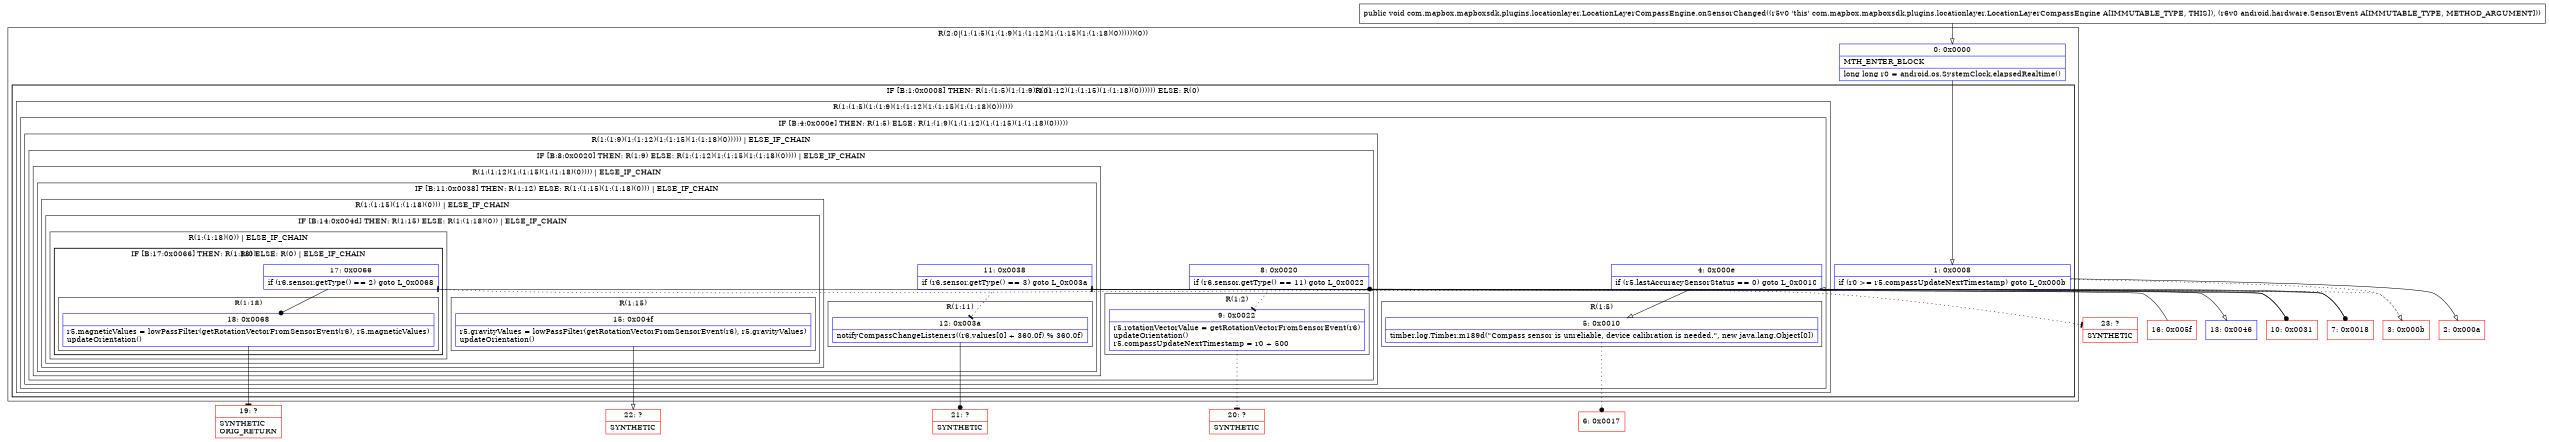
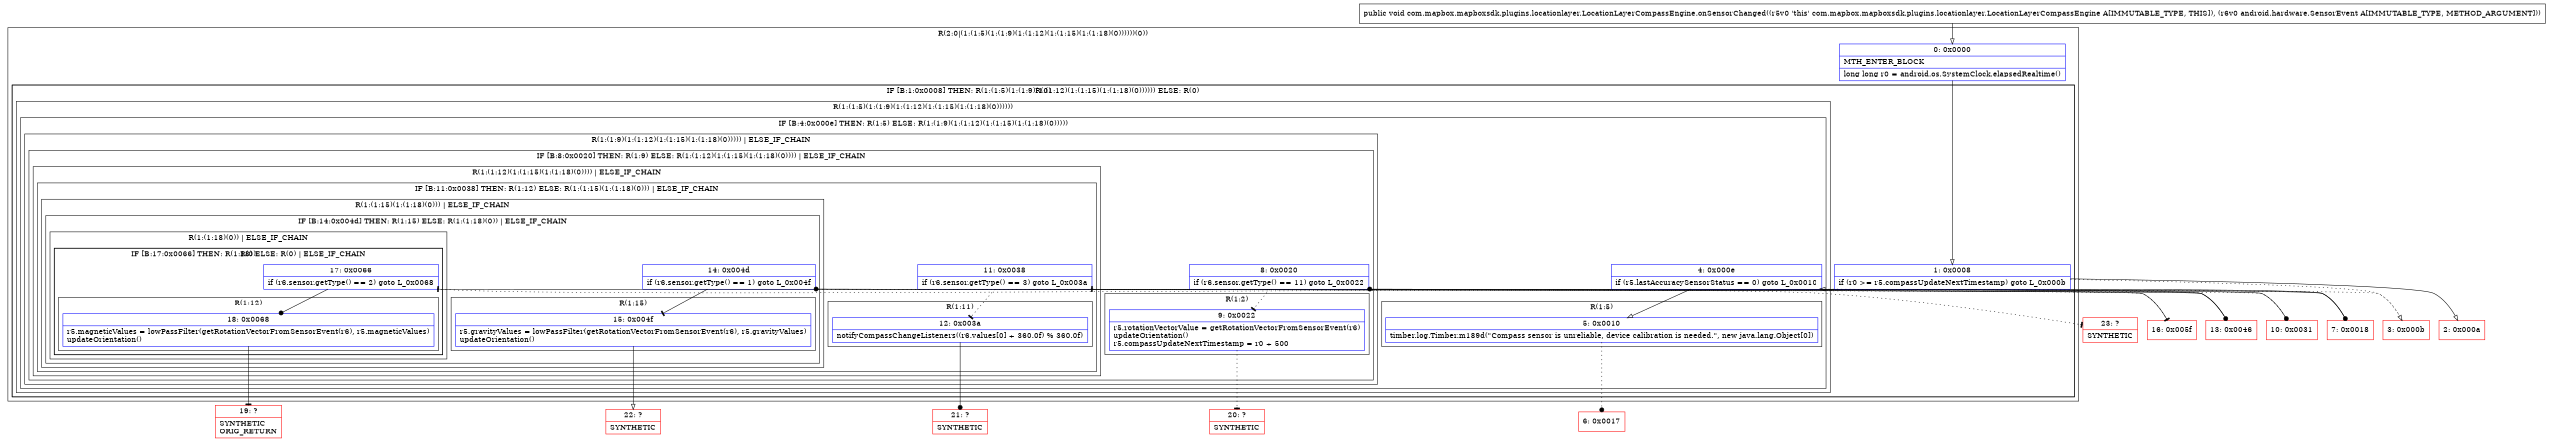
none -> (729, 277)
(1662, 289) -> (1662, 289)
(1697, 290) -> (1697, 290)
(248, 303) -> (248, 303)
(2231, 330) -> (2231, 330)
